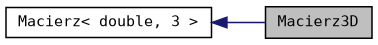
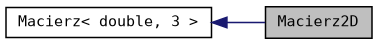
(319, 22) -> (319, 22)
